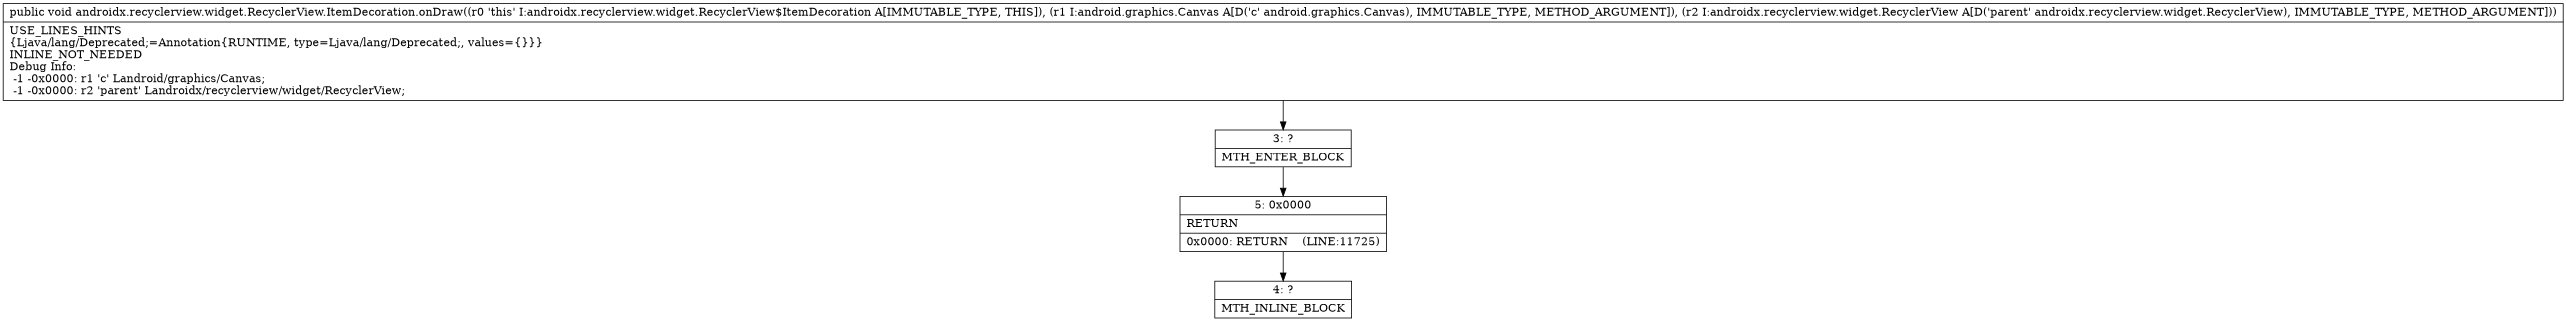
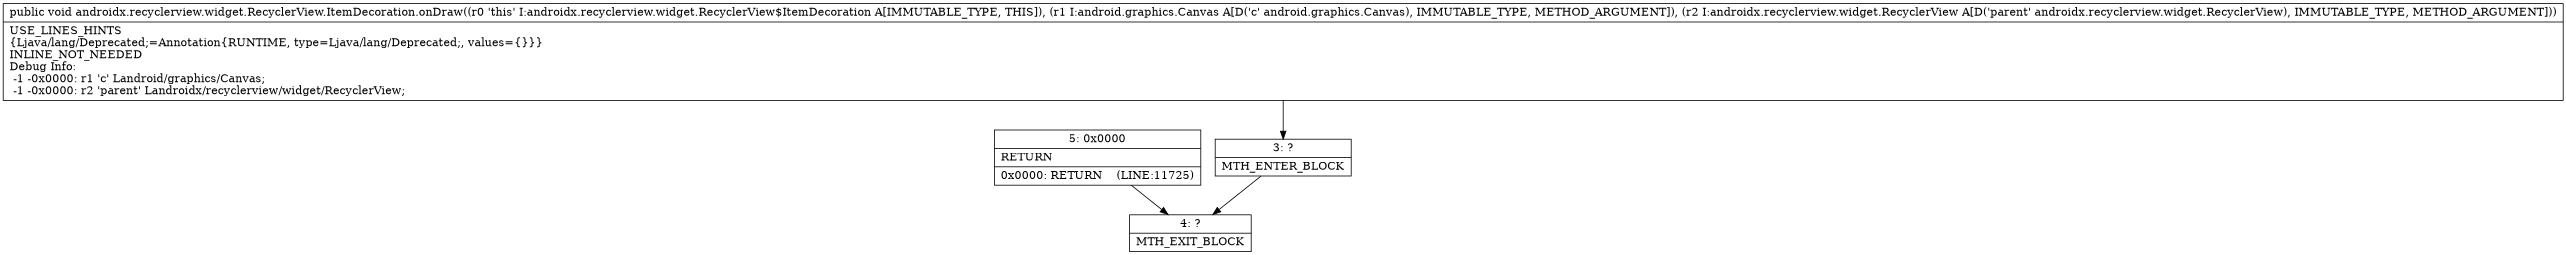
(1283, 178) -> (1240, 193)
(1283, 308) -> (1190, 242)
